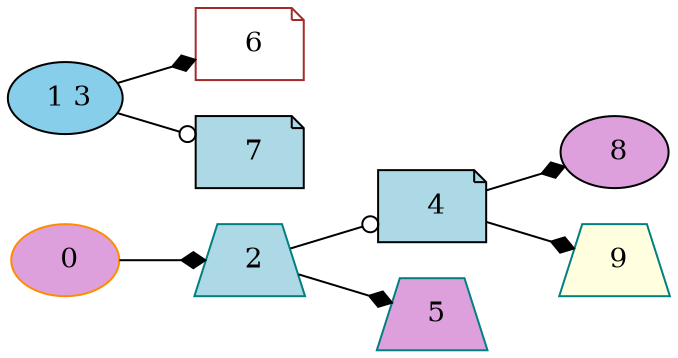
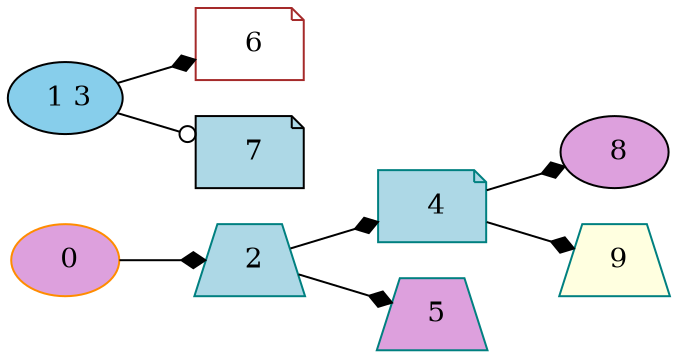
(432, 206) -> (432, 206)
(326, 238) -> (326, 238)
